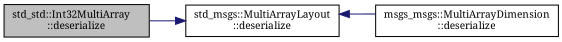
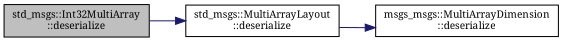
(362, 14) -> (352, 28)
(77, 21) -> (77, 21)
